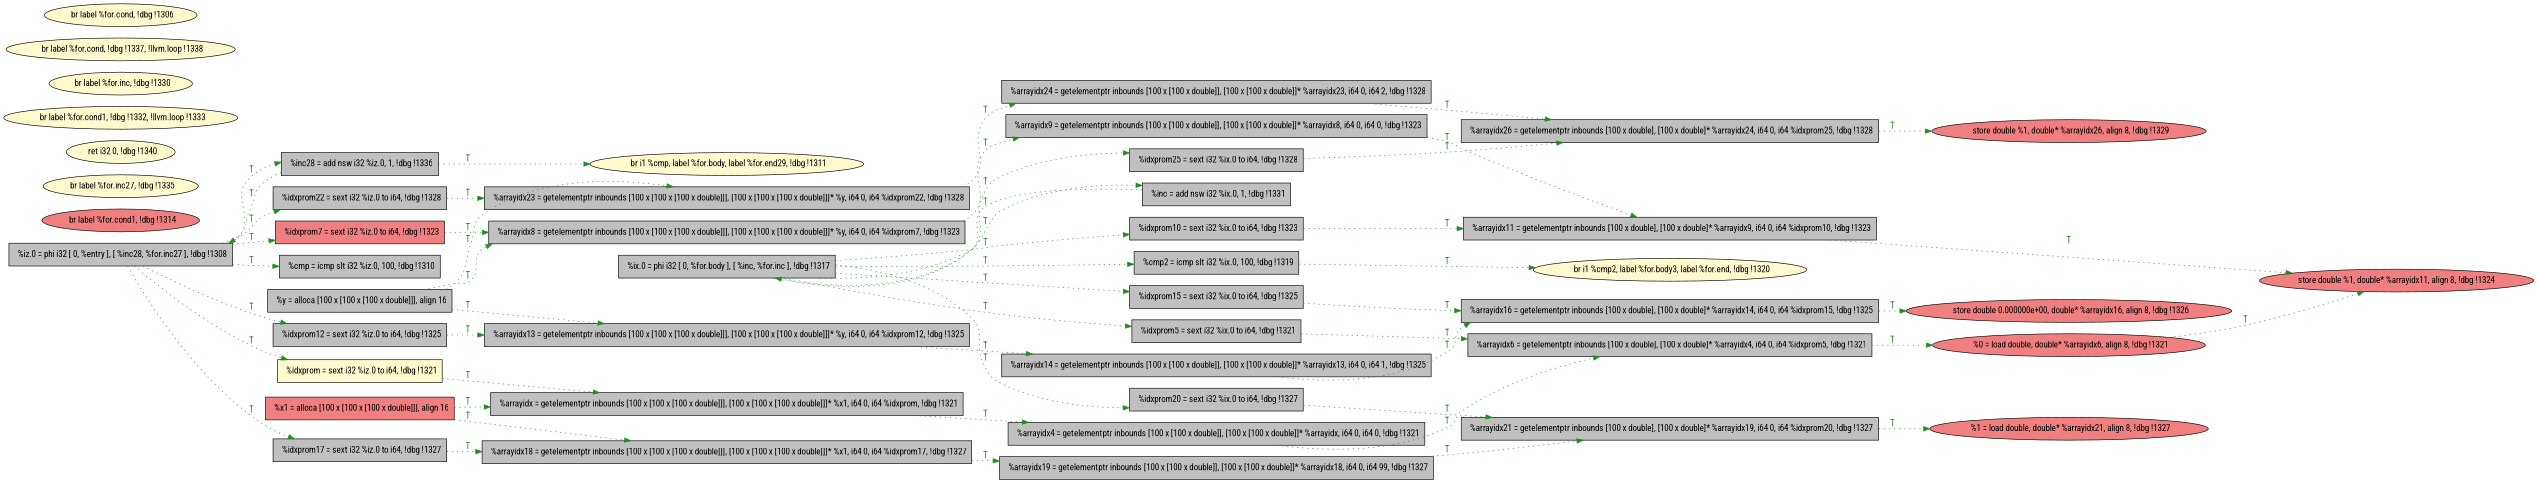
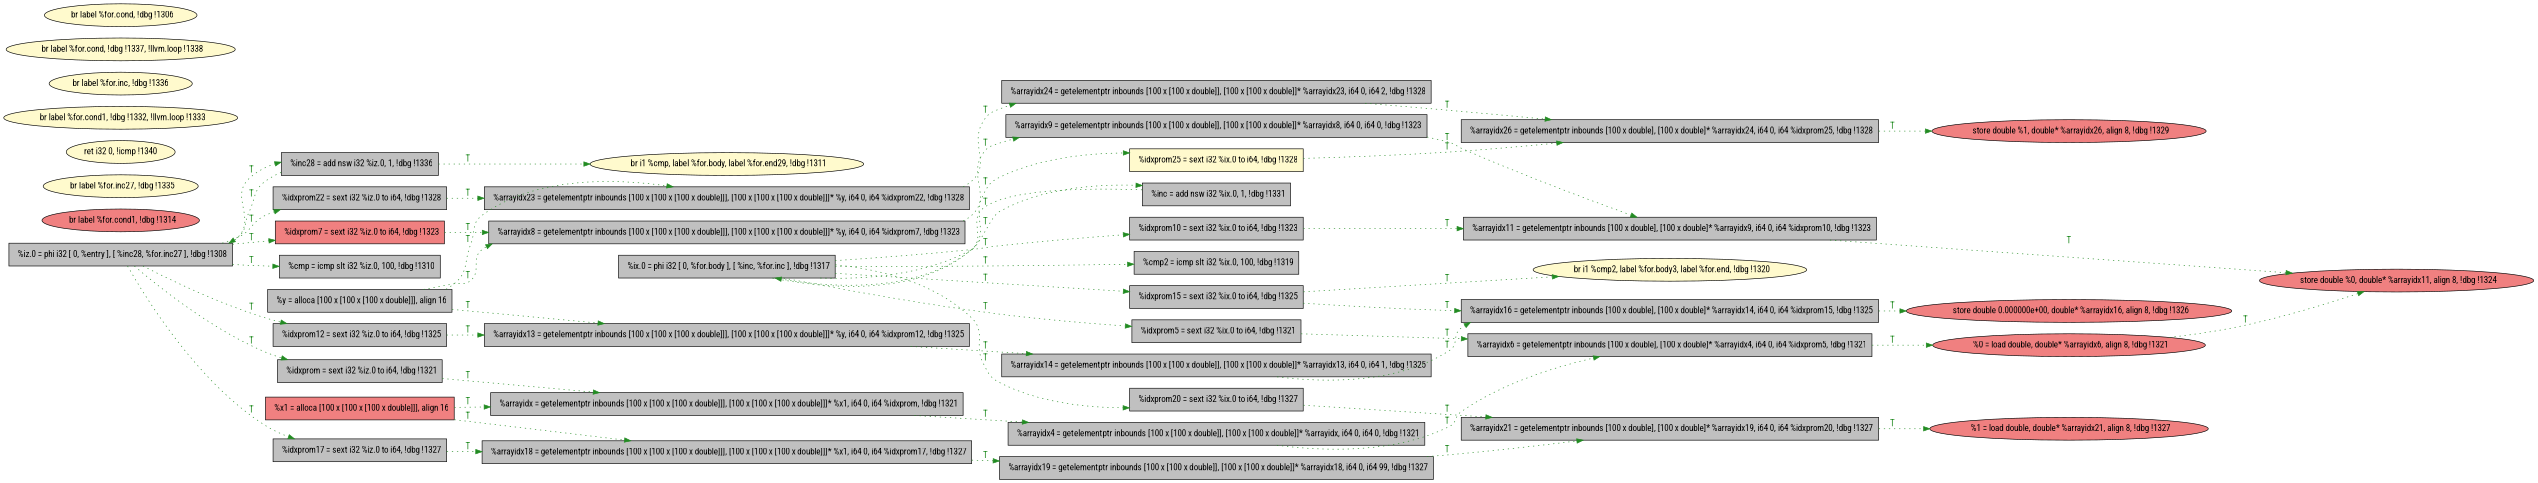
(121, 84) -> (121, 84)
(121, 152) -> (121, 152)
(1216, 160) -> (1216, 160)
(1414, 266) -> (1428, 284)
(2397, 281) -> (2397, 281)
(360, 371) -> (360, 371)
